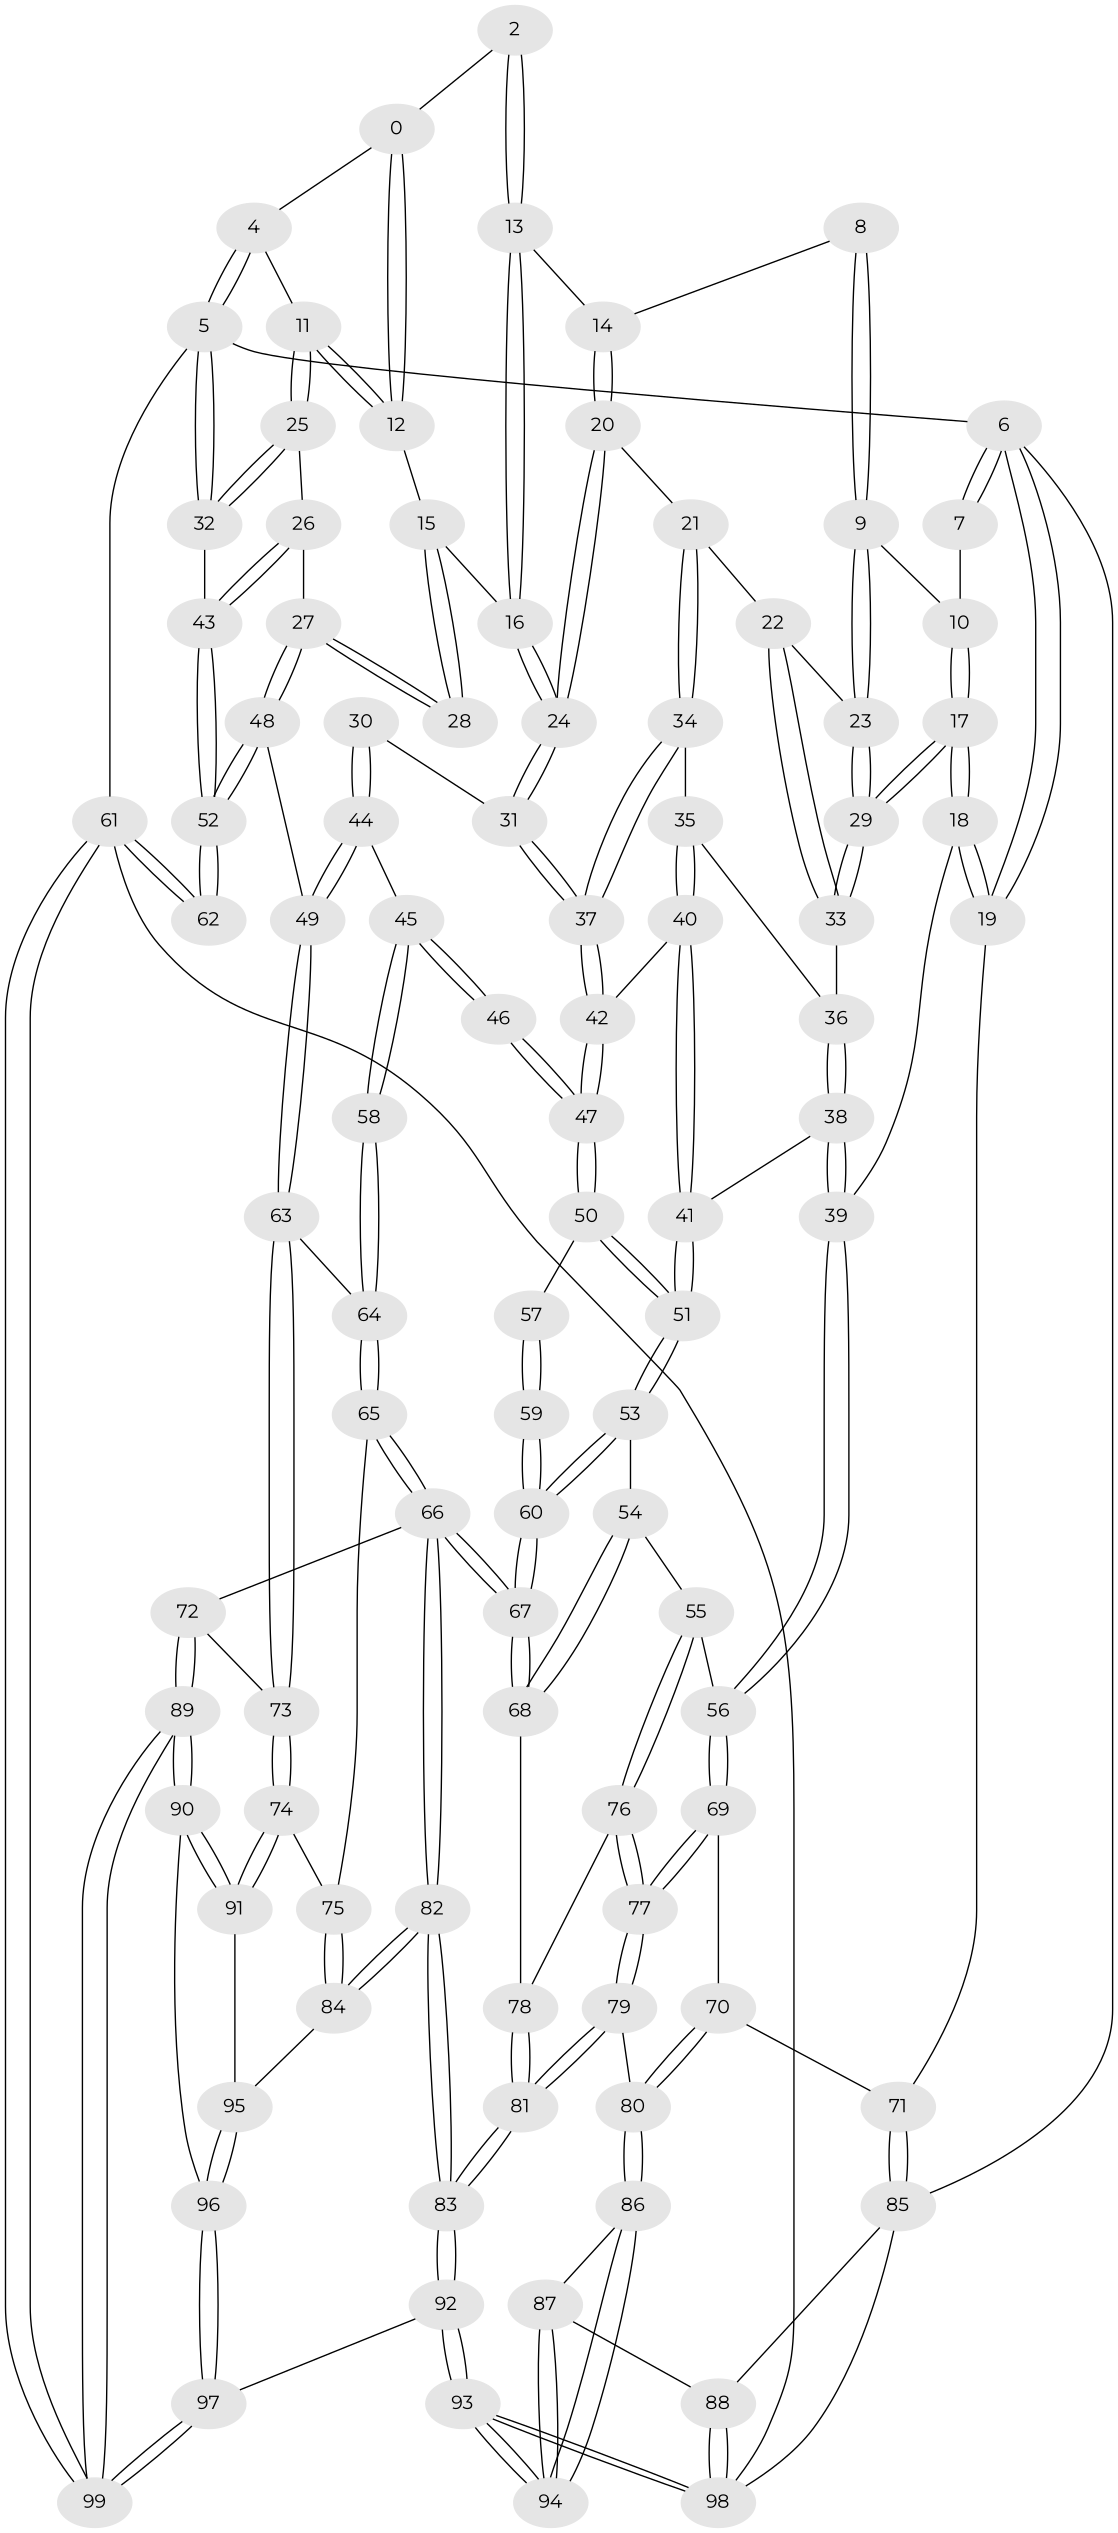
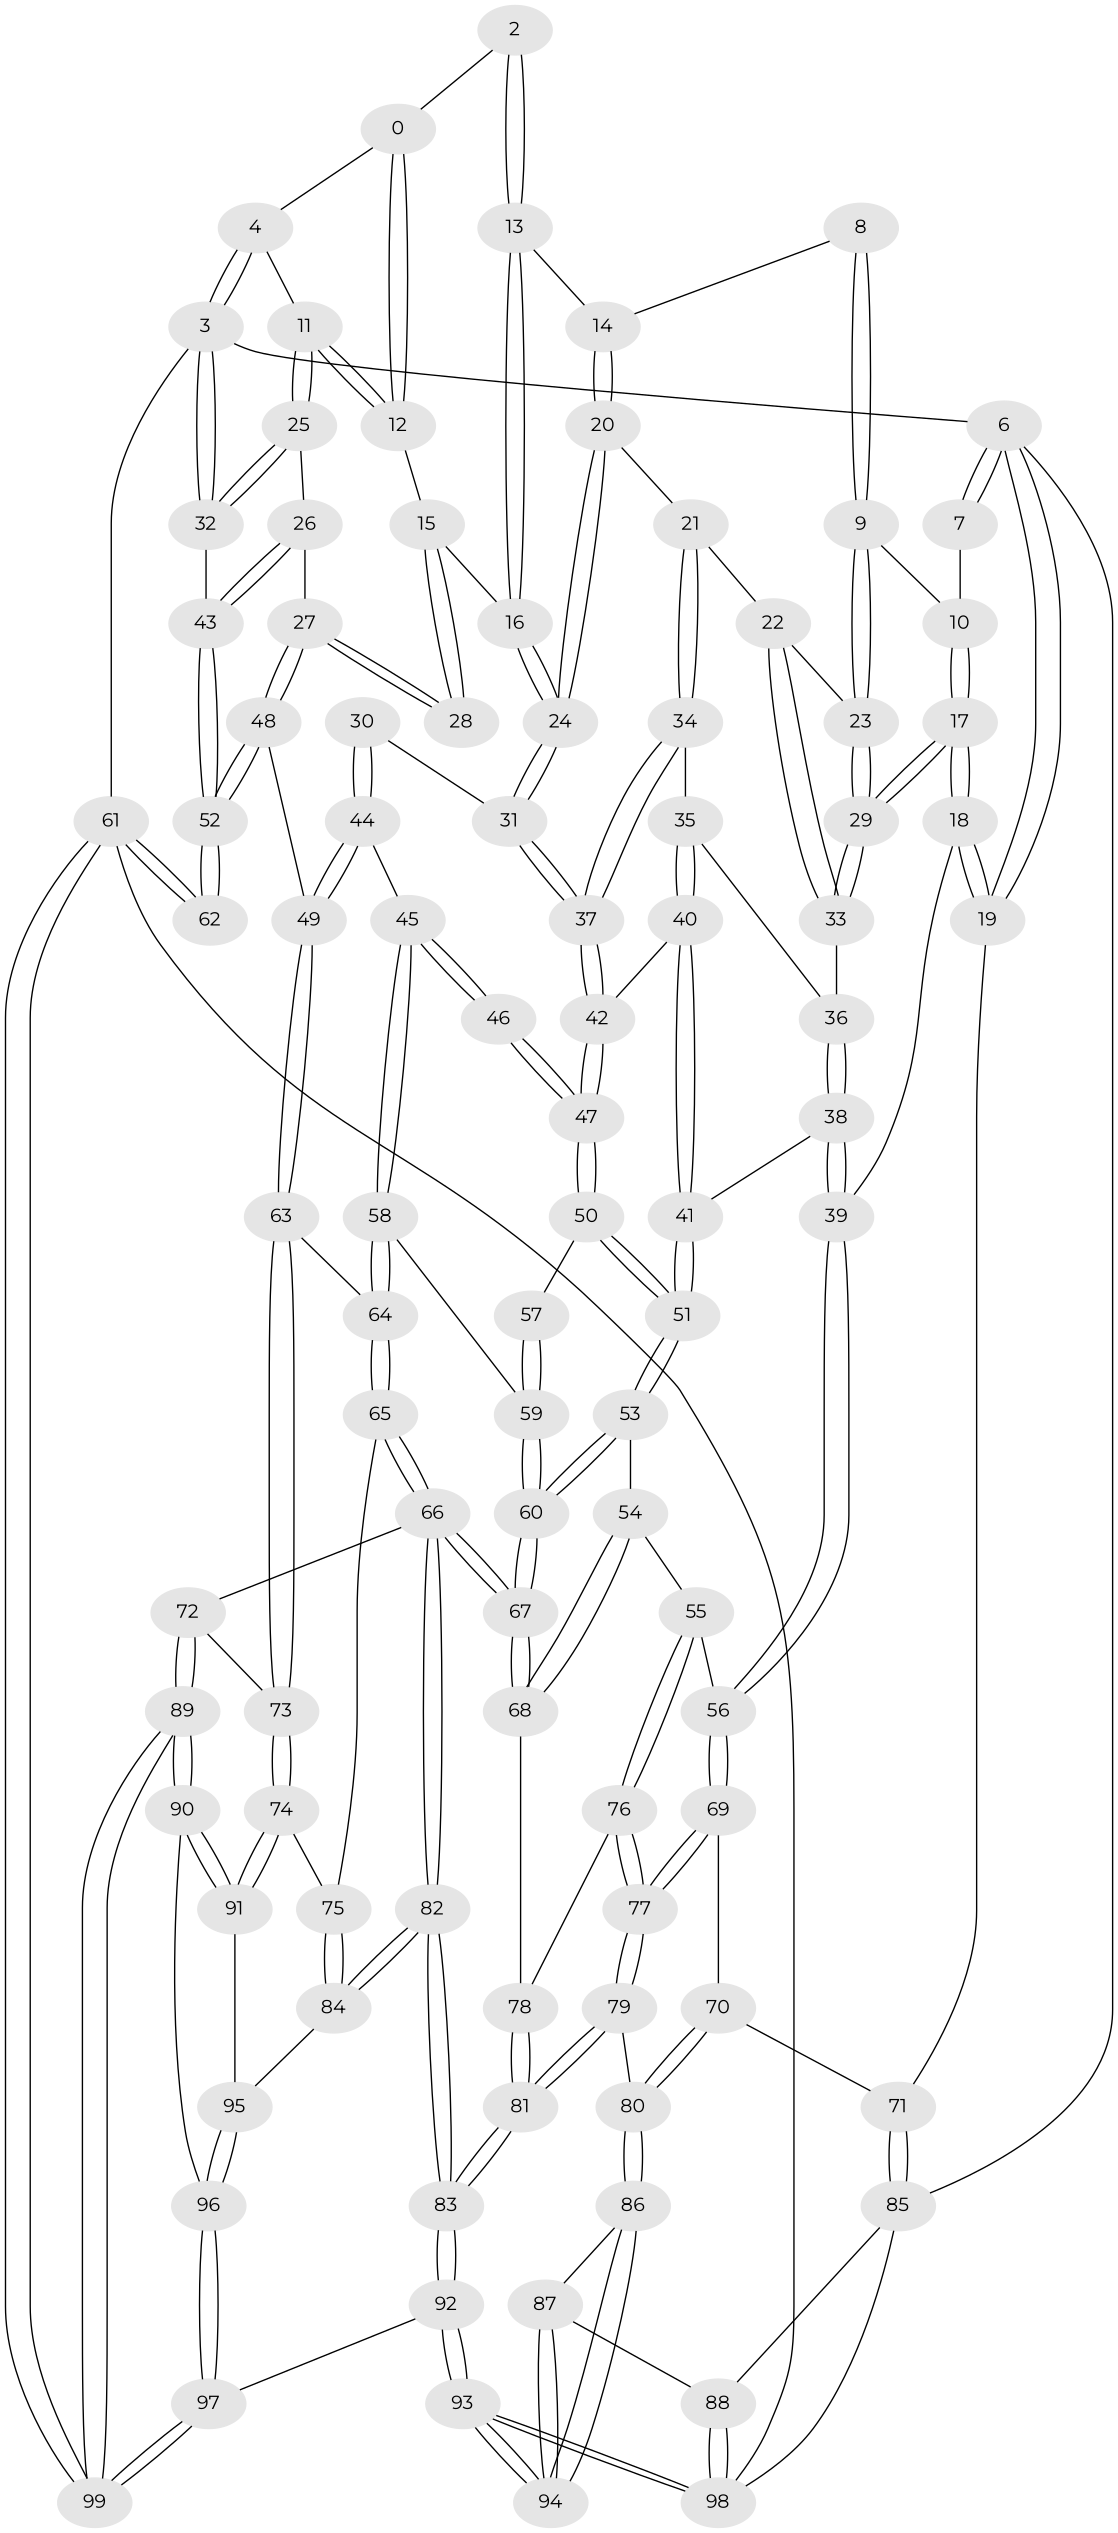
(205, 327) -> (206, 327)
none -> (456, 1316)
